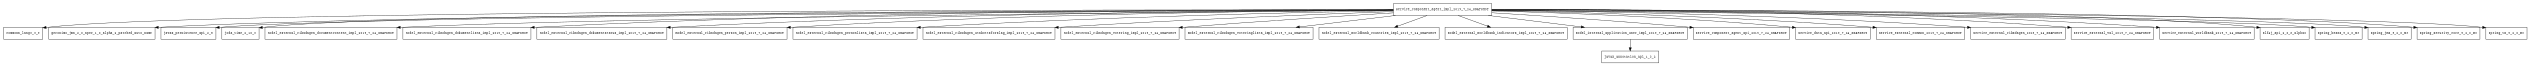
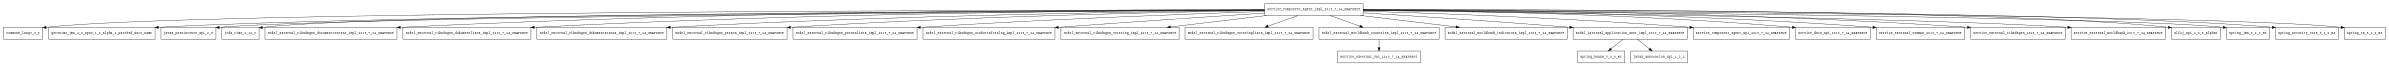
(1902, 15) -> (1617, 44)
(1909, 18) -> (1379, 43)
